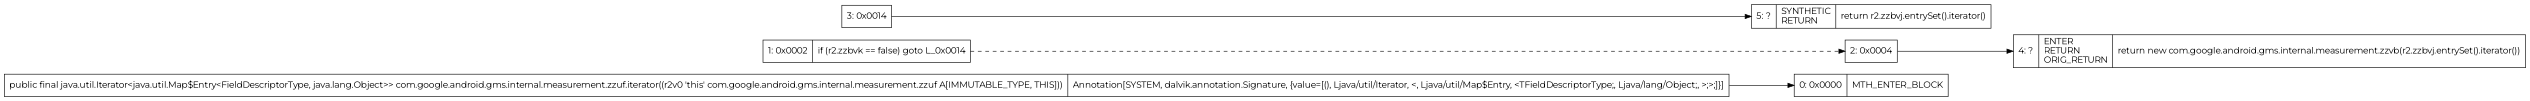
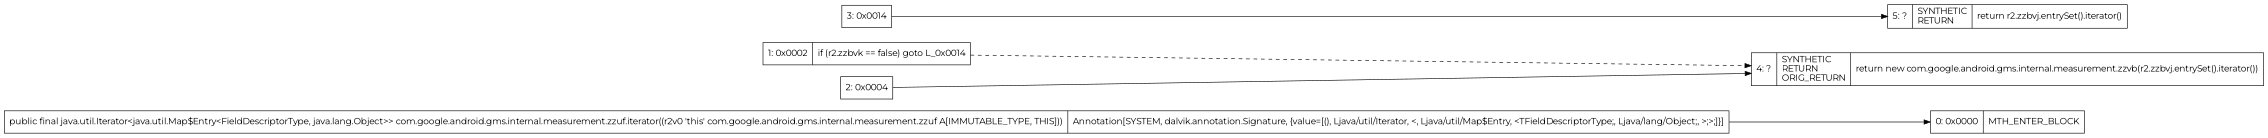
(2059, 42) -> (1807, 60)
(1405, 51) -> (1358, 60)
